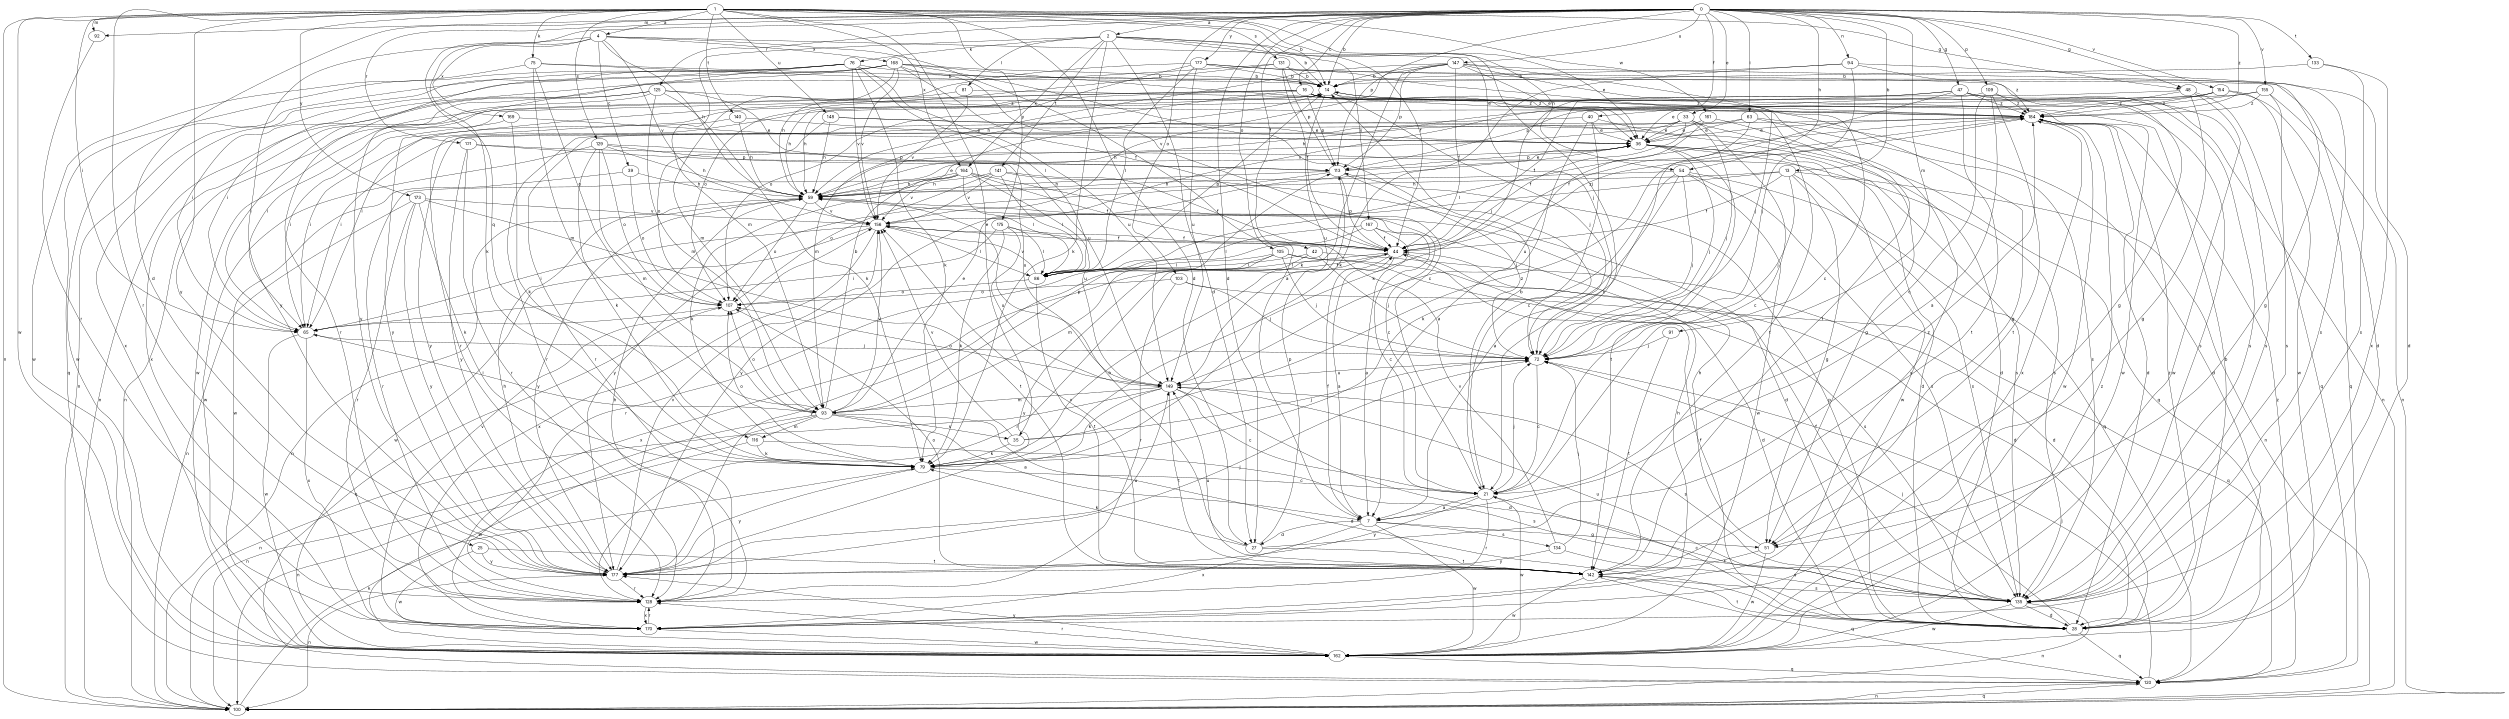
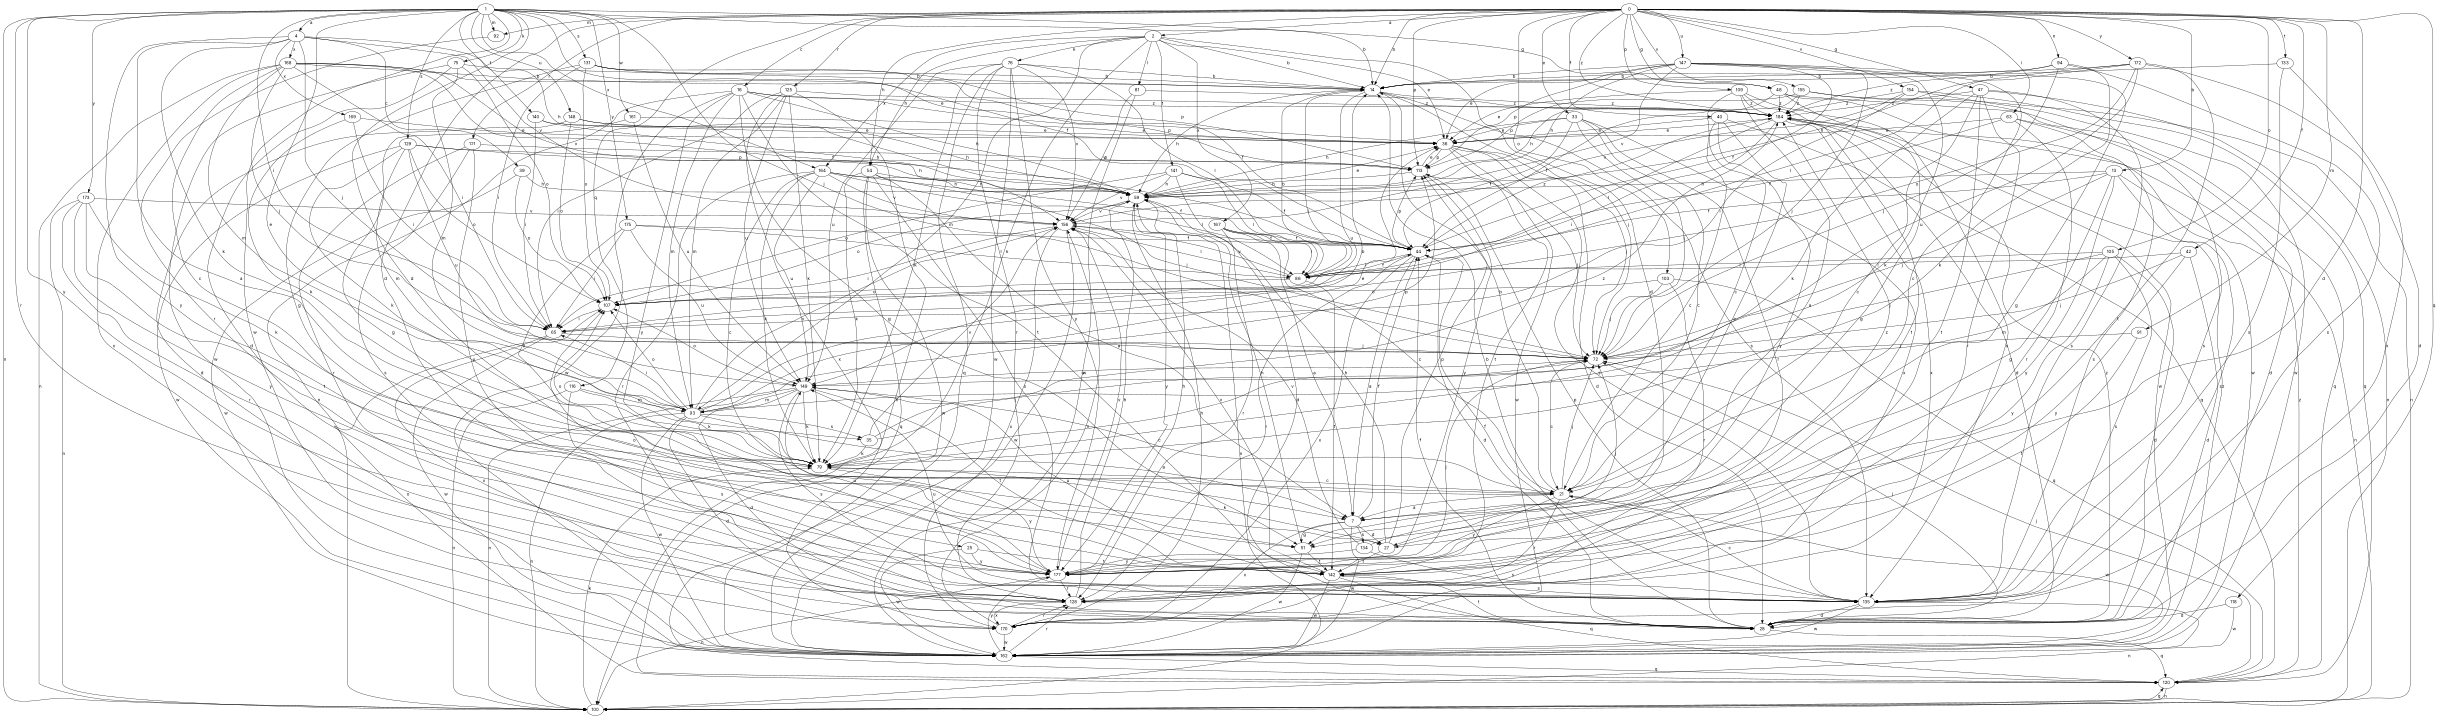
(1352, 220) -> (1395, 219)
(791, 426) -> (631, 401)
none -> (2234, 602)
